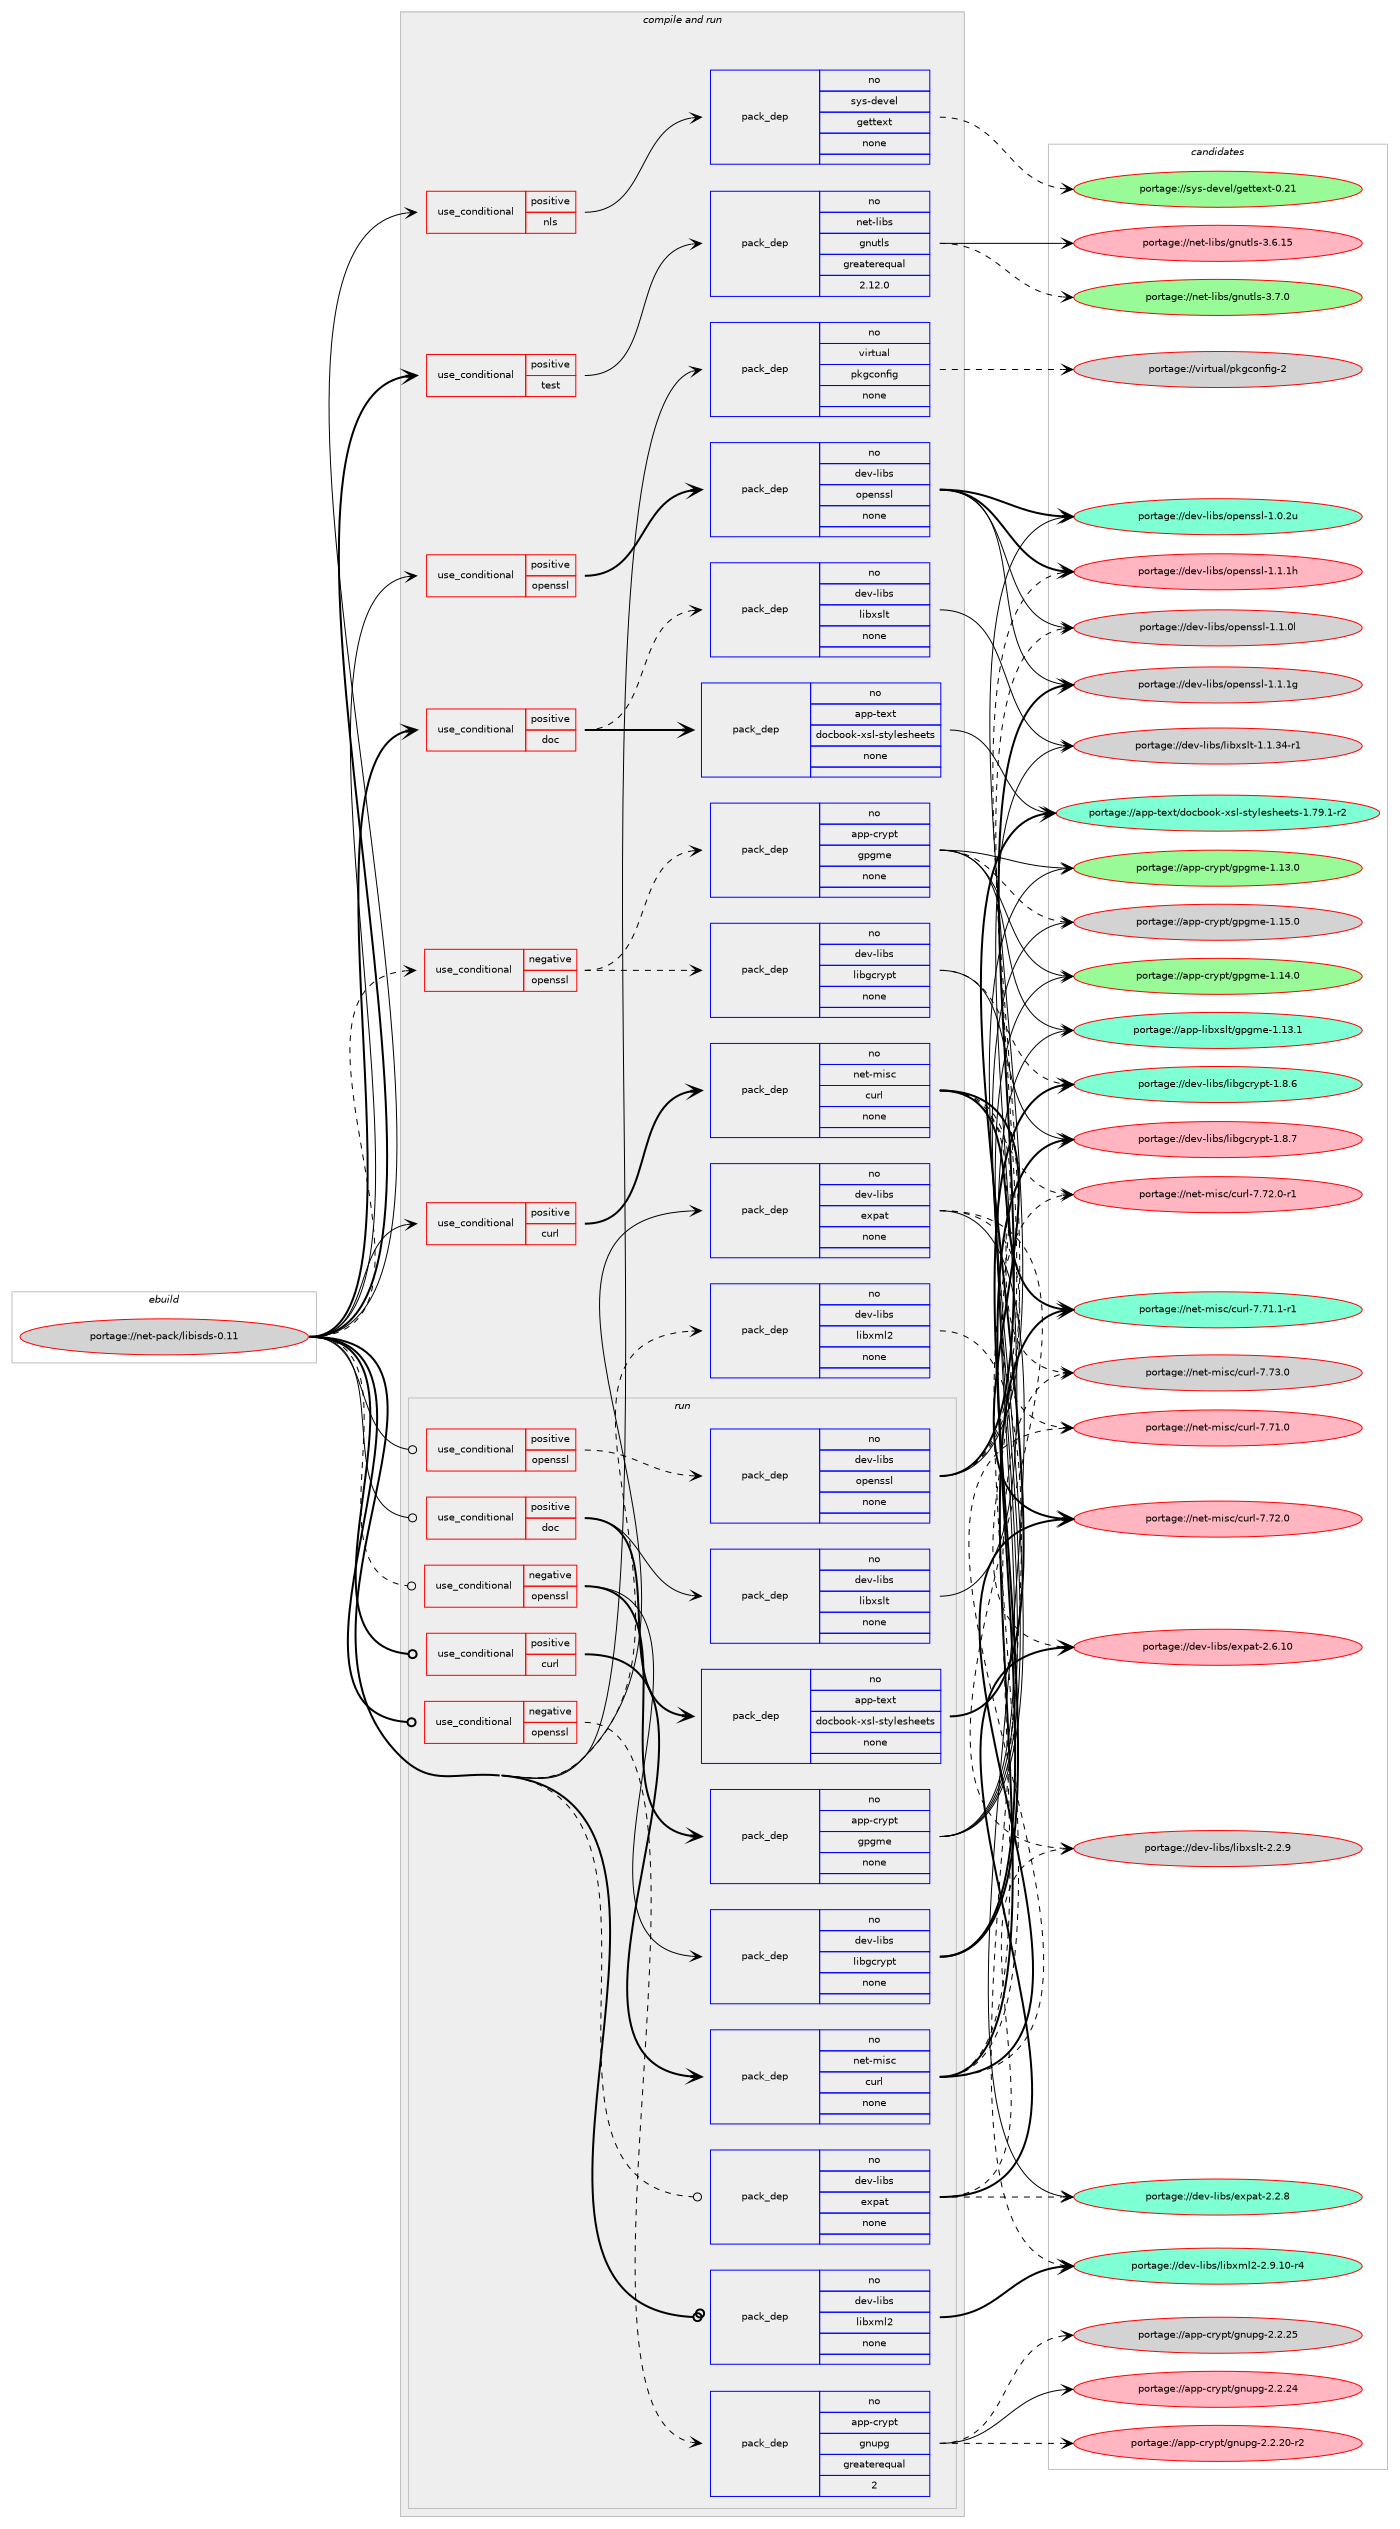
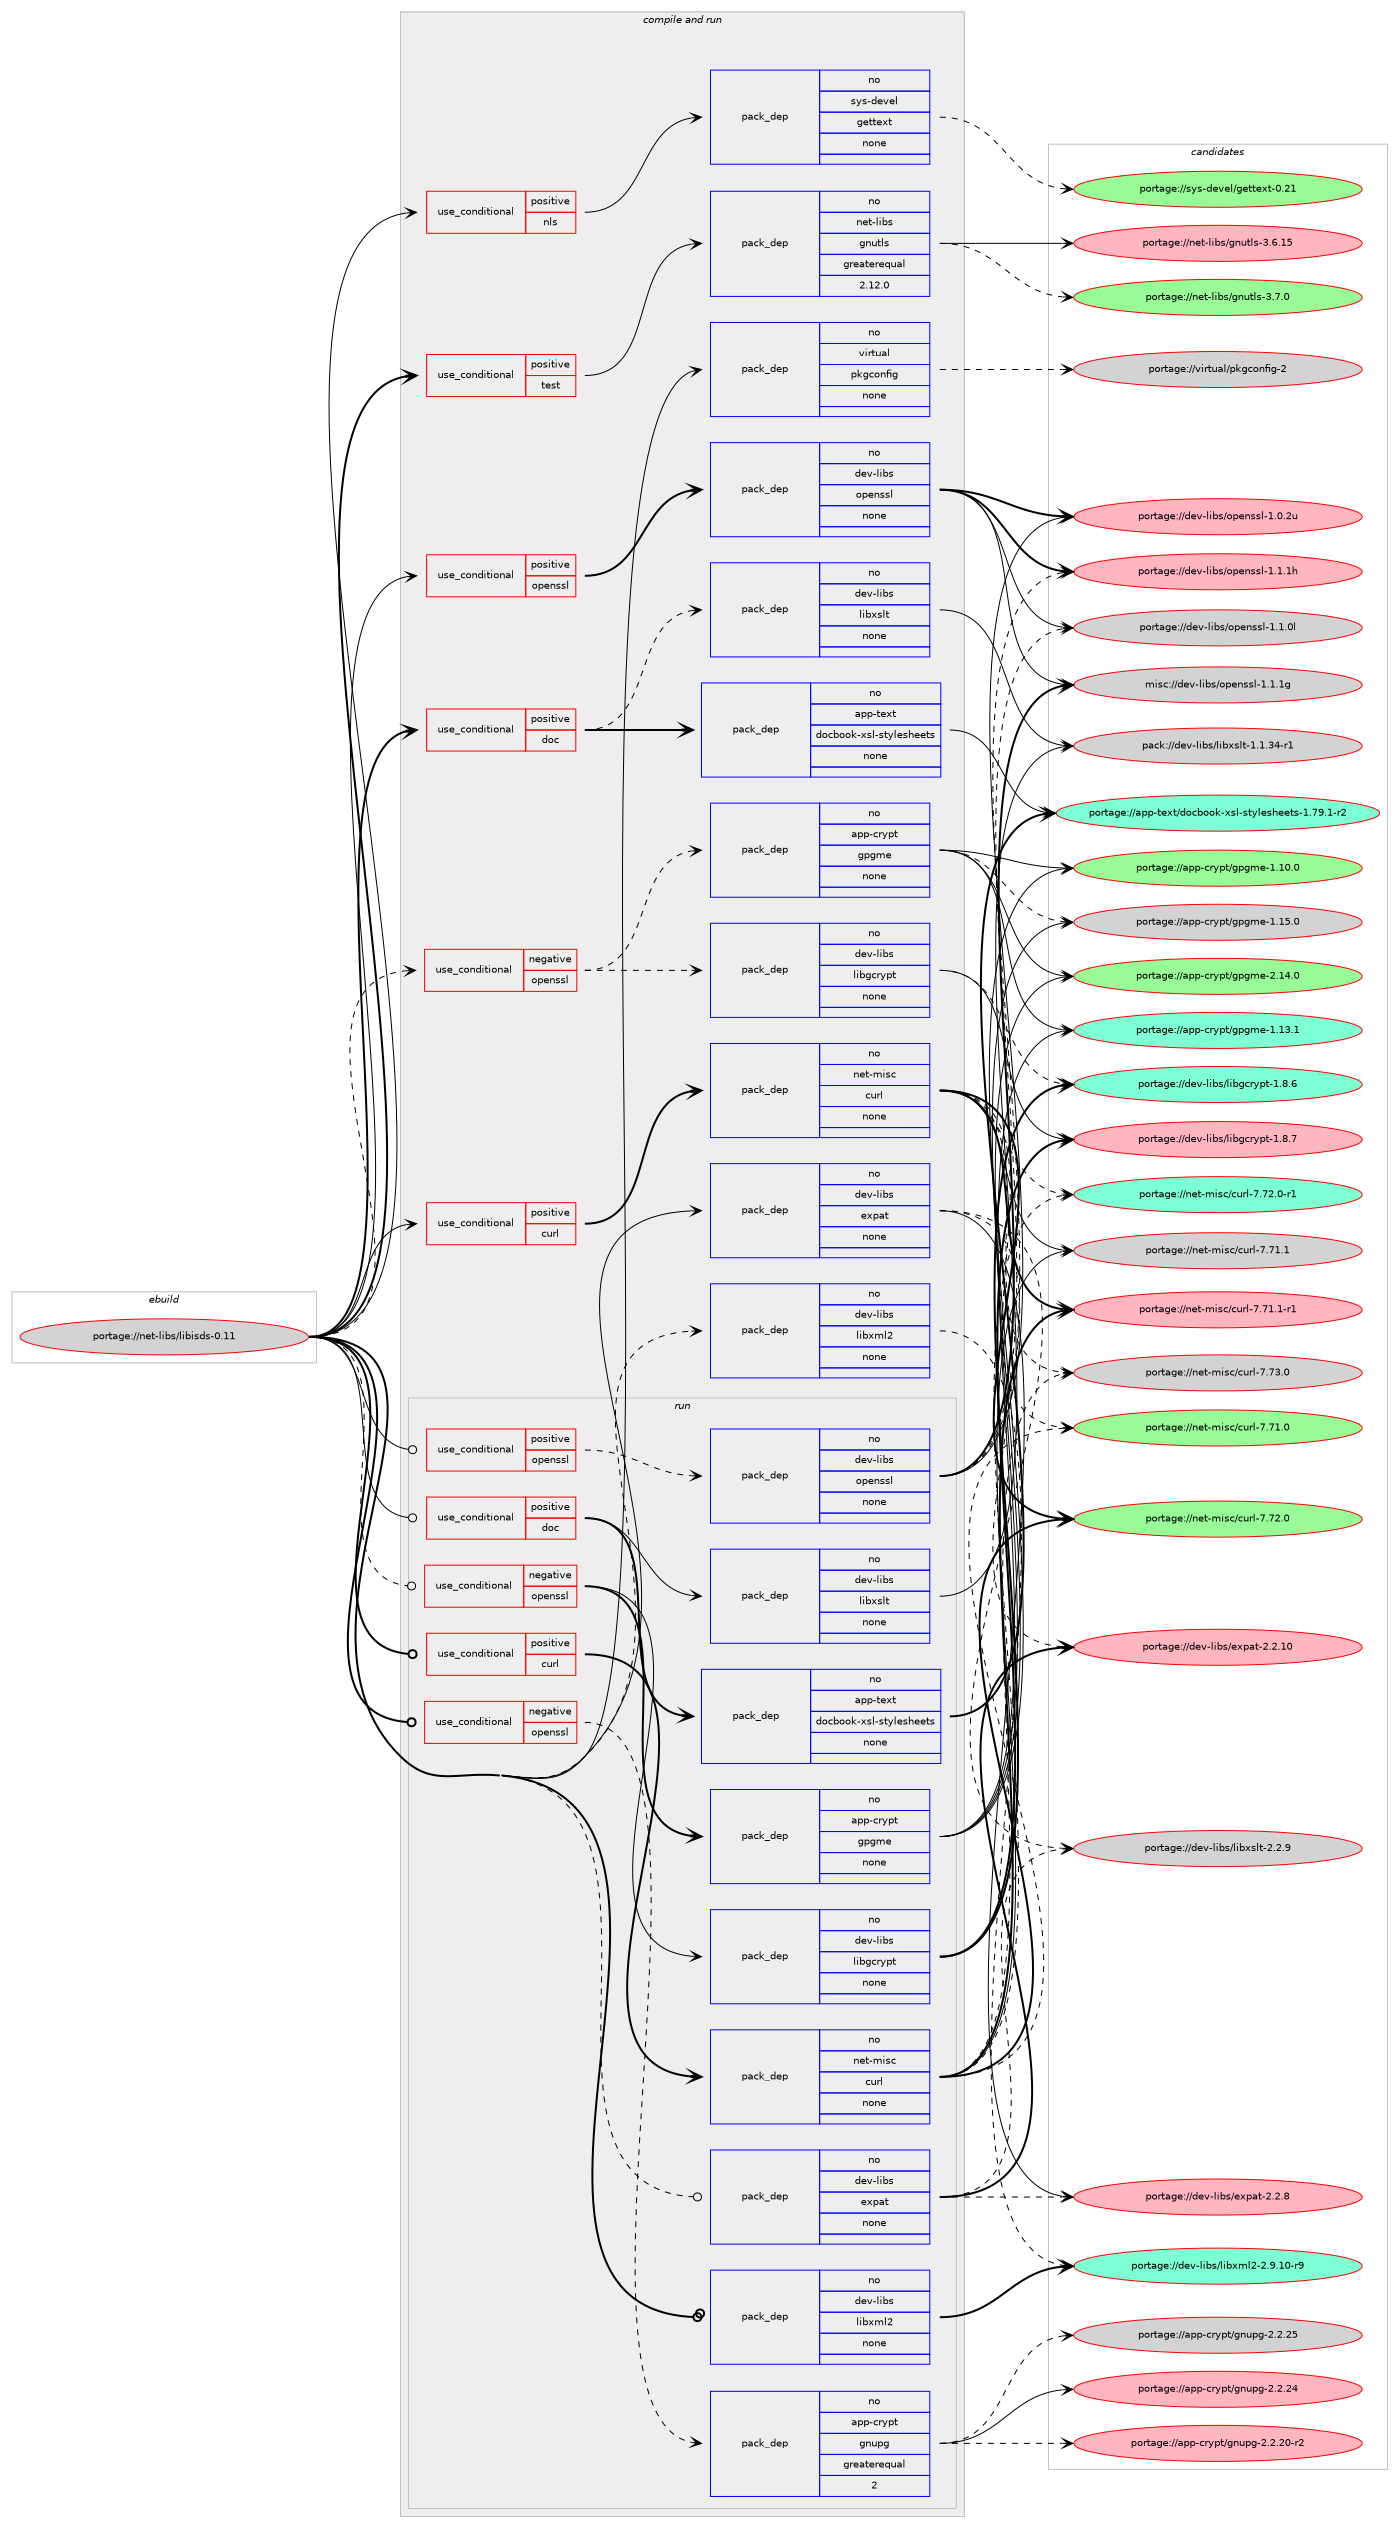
(1218, 517) -> (1218, 517)
(1218, 685) -> (1218, 685)
(1218, 746) -> (1218, 746)
(1218, 868) -> (1218, 868)
(1218, 976) -> (1218, 976)
(1218, 1030) -> (1218, 1030)
(1218, 1195) -> (1218, 1195)
none -> (1218, 1251)
(1218, 1310) -> (1218, 1310)
(164, 1337) -> (164, 1337)
(1218, 1428) -> (1218, 1428)
(1218, 1519) -> (1218, 1519)
(1218, 1647) -> (1218, 1647)
(1218, 2197) -> (1218, 2197)
(1218, 2266) -> (1218, 2266)
